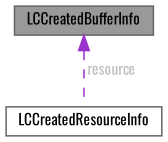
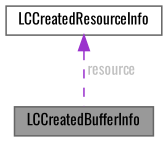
(84, 79) -> (84, 79)
